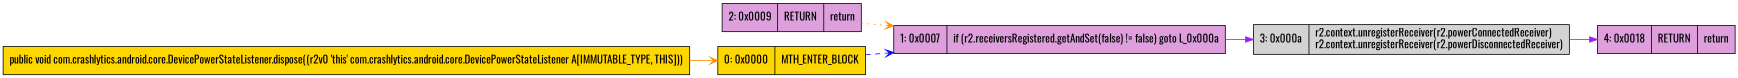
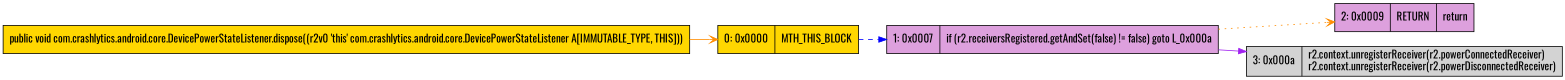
(873, 24) -> (1273, 26)
(1666, 39) -> none
(876, 54) -> (869, 39)
(820, 60) -> (817, 39)
